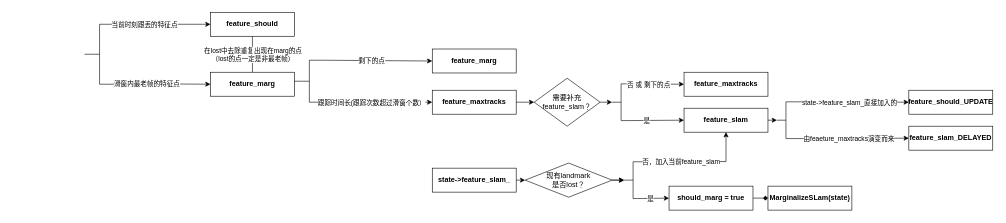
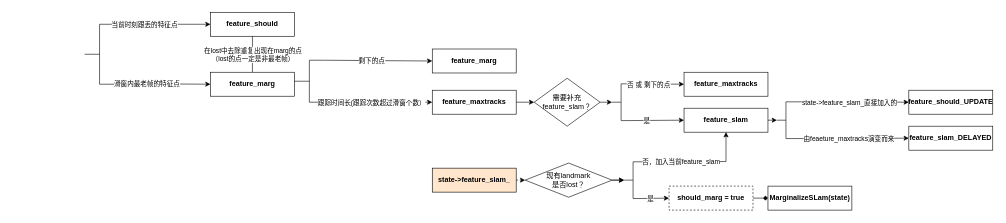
(474, 180) -> (474, 180)
(518, 180) -> (518, 180)
(711, 198) -> (711, 198)
